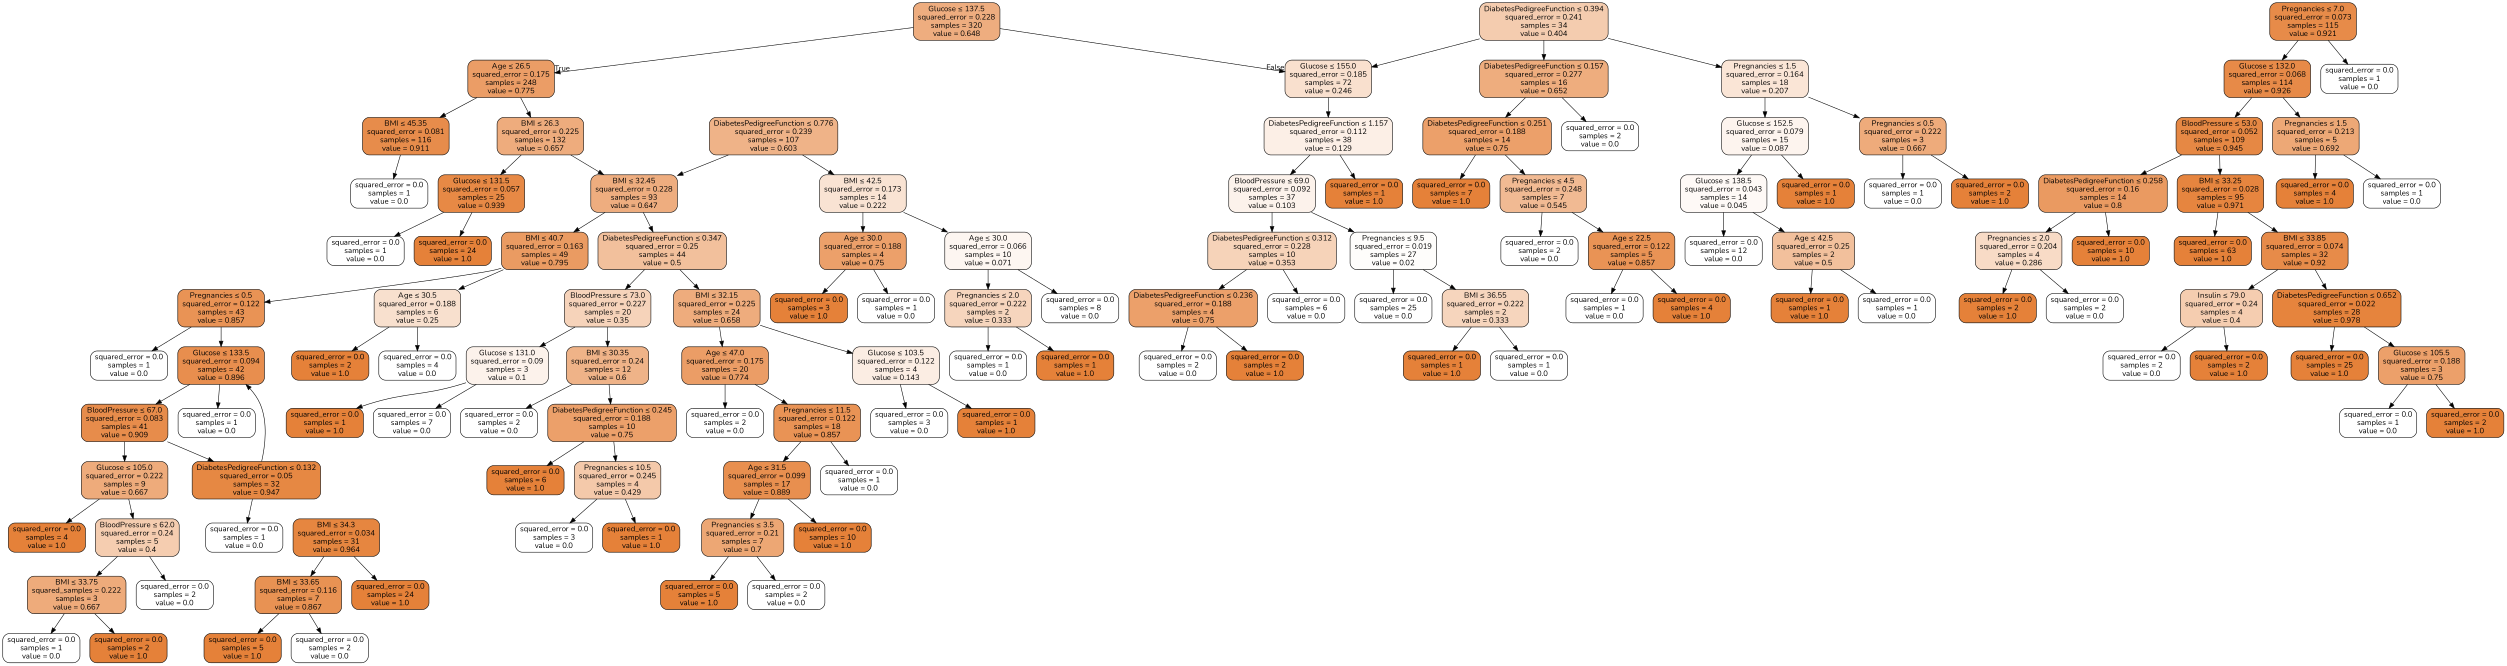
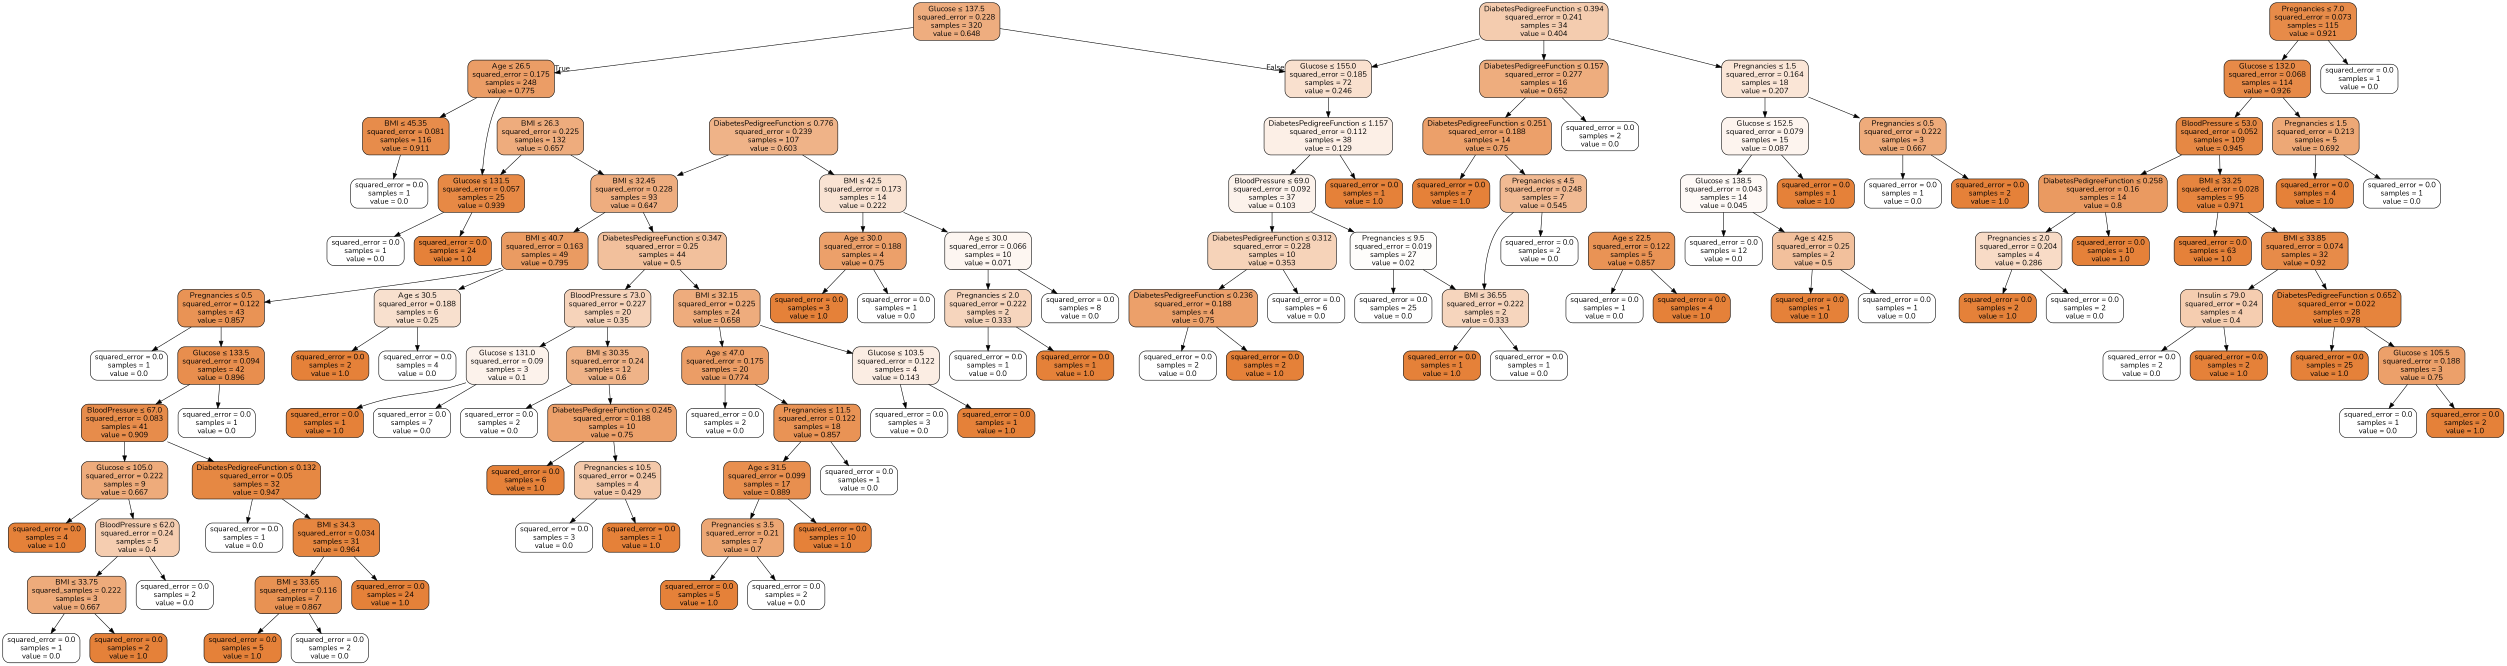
(524, 105) -> (488, 133)
(1585, 221) -> (1490, 244)
(265, 423) -> (294, 507)
